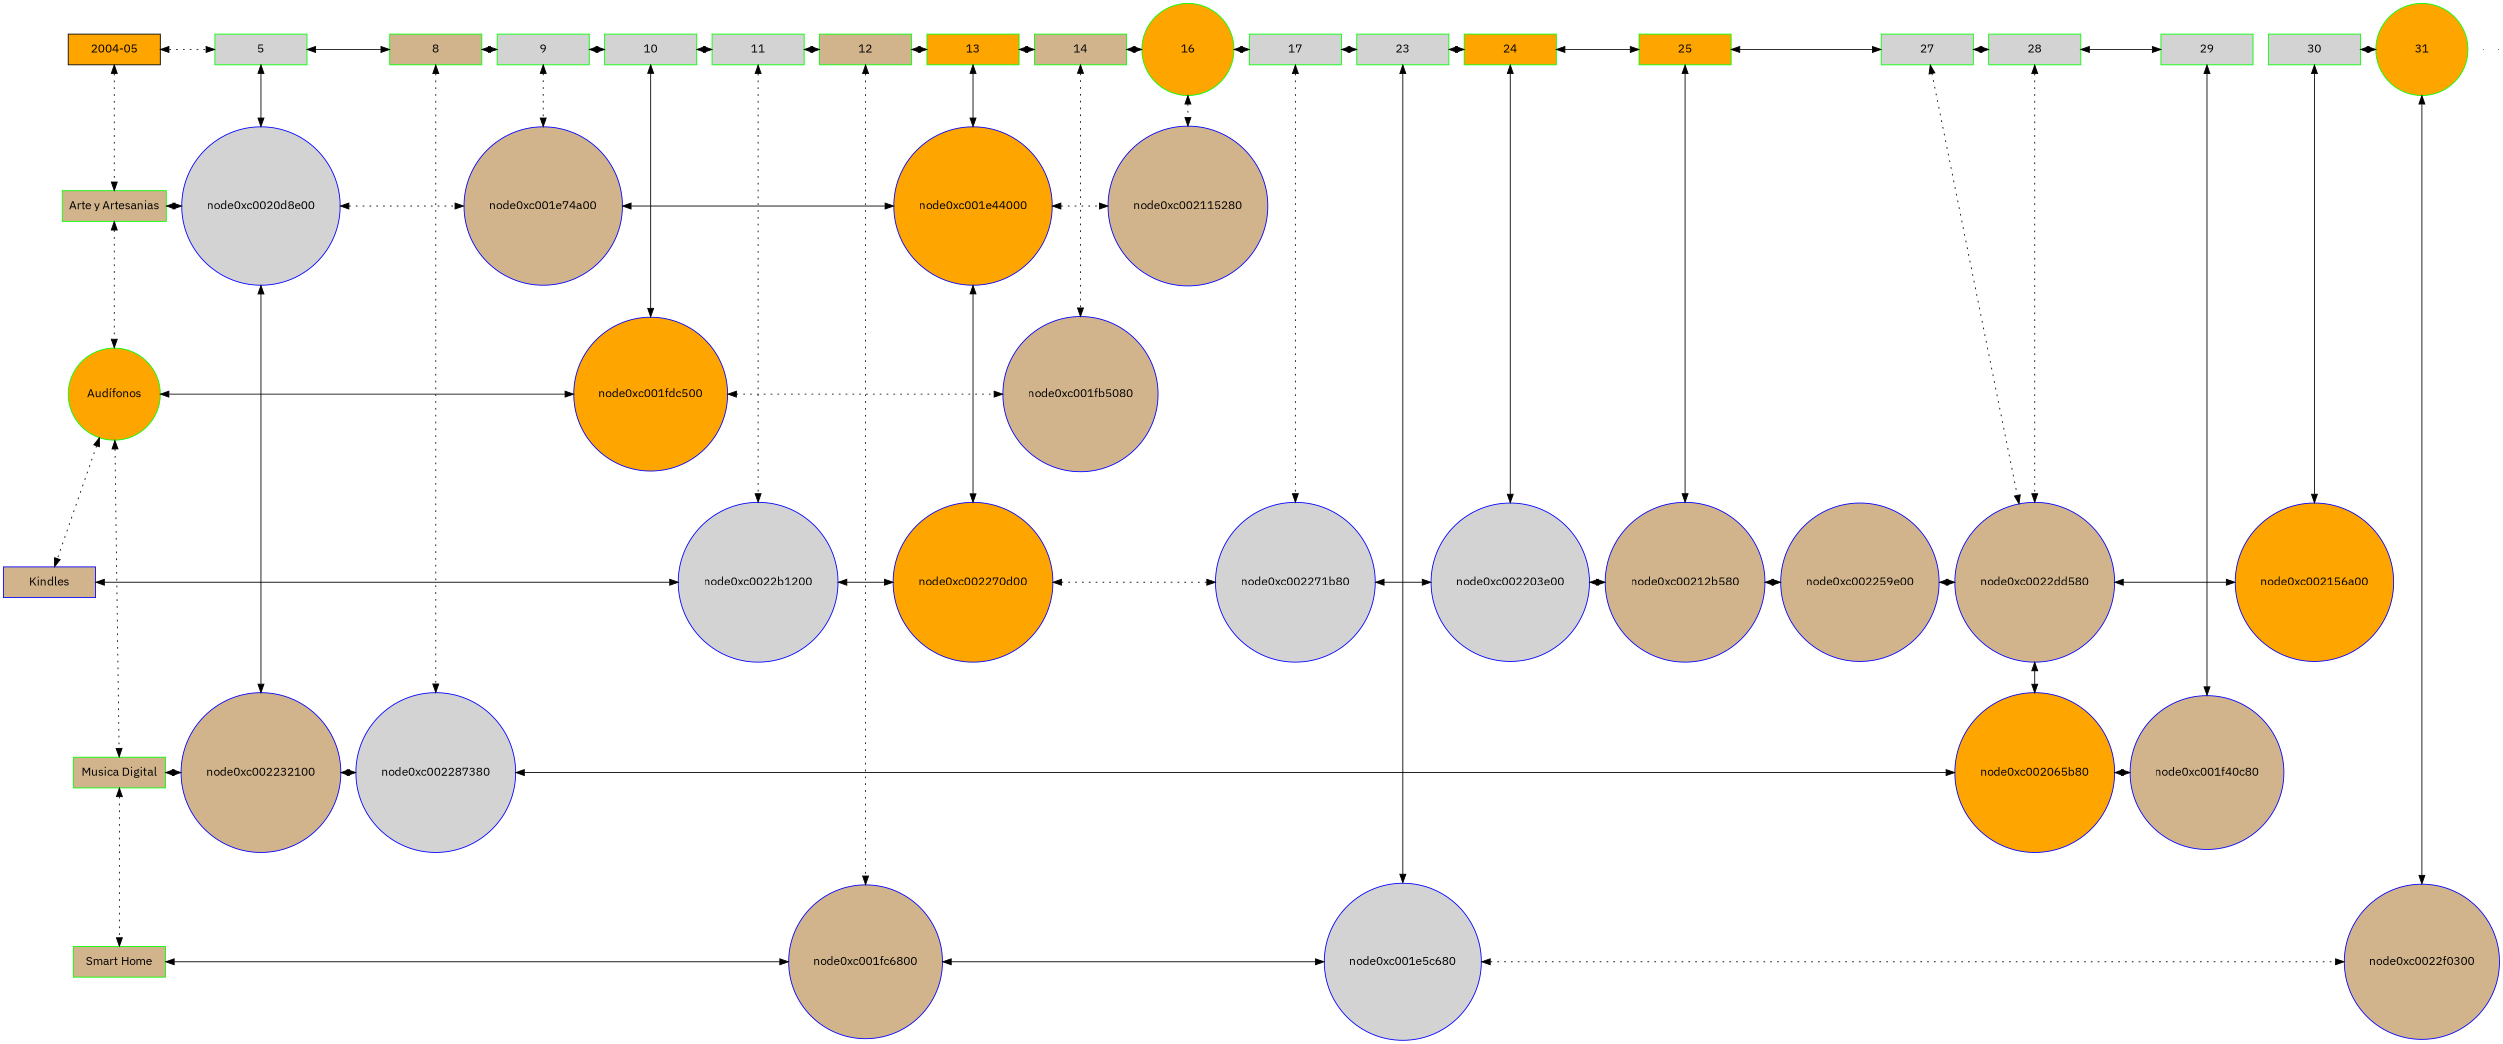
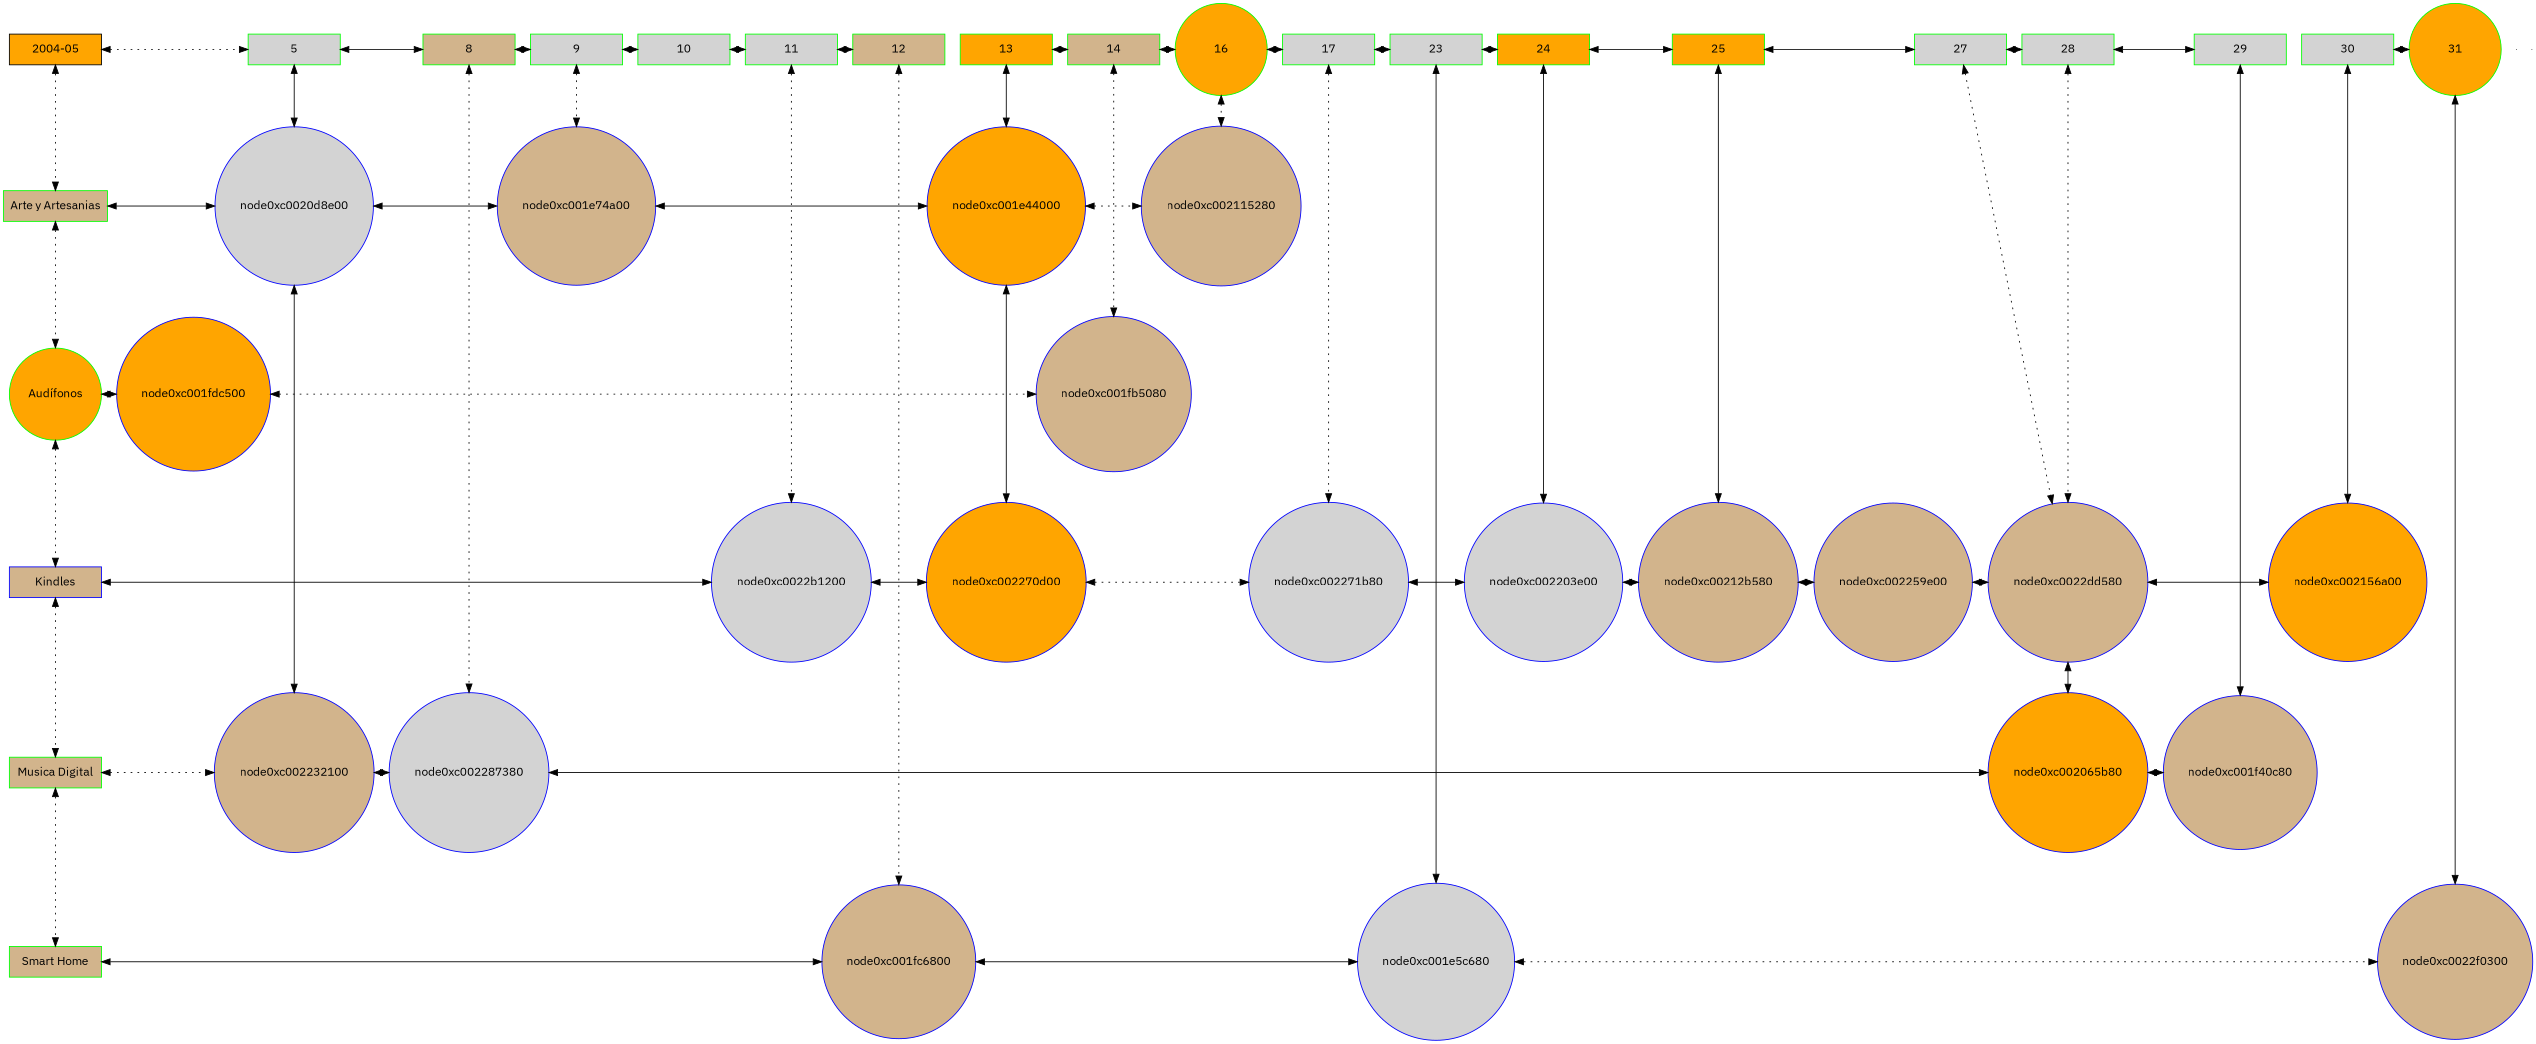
(921, 49) -> none
(651, 191) -> none
(402, 206) -> (435, 206)
(117, 599) -> (55, 677)
